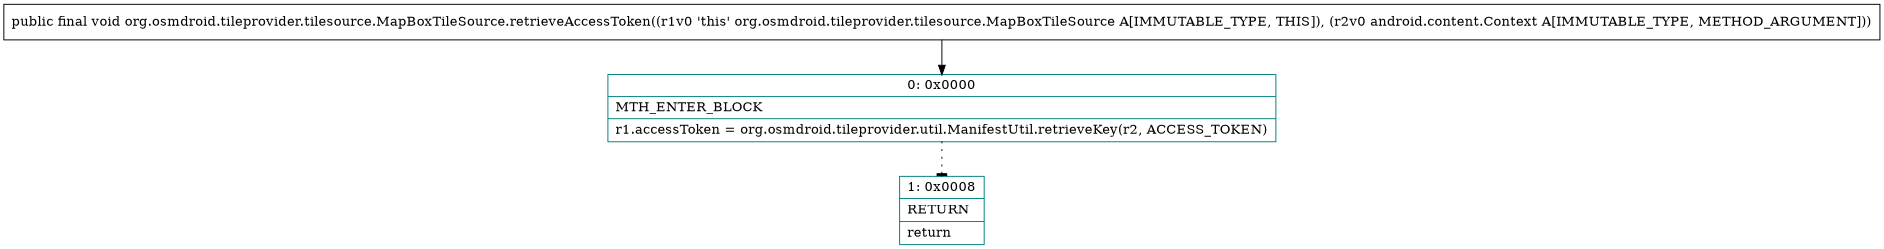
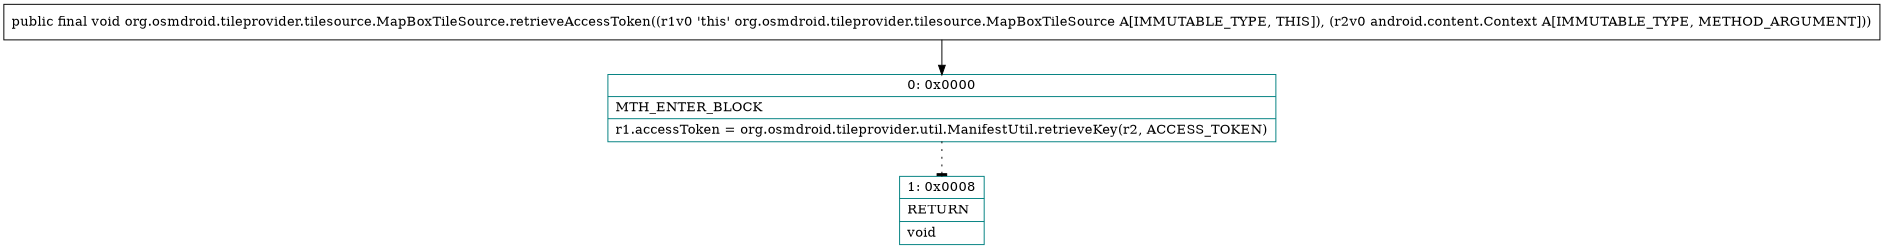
(929, 233) -> (922, 233)
